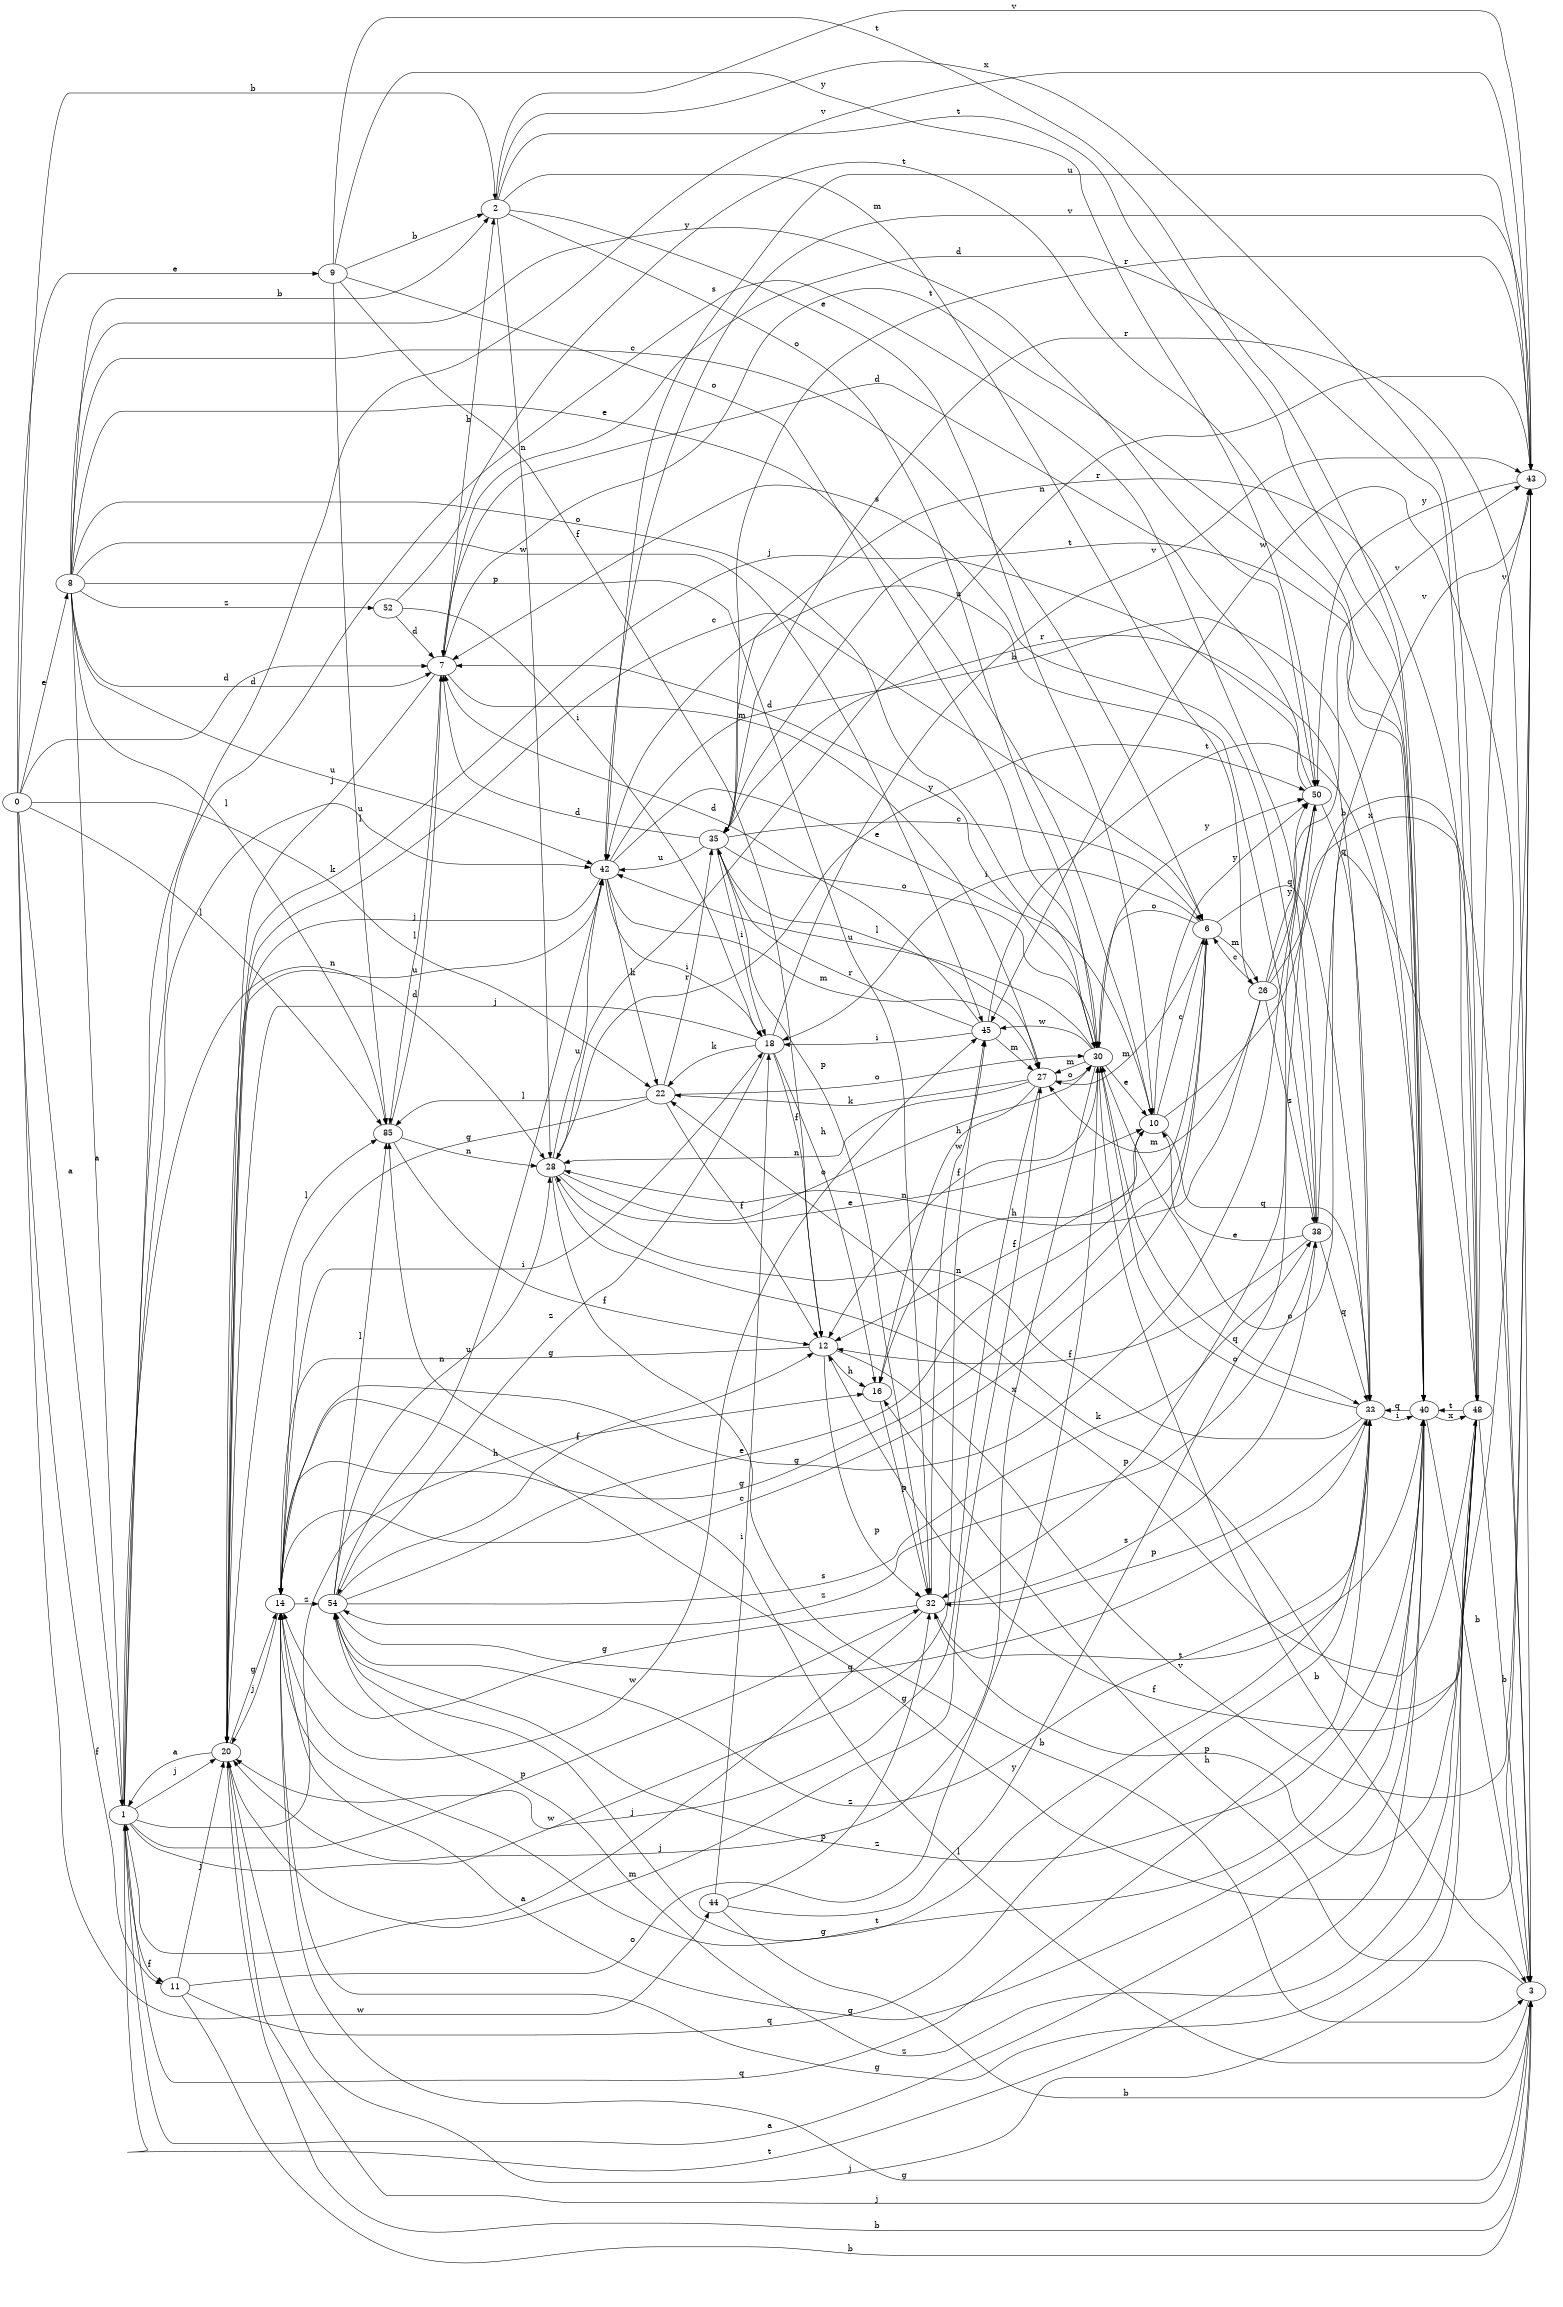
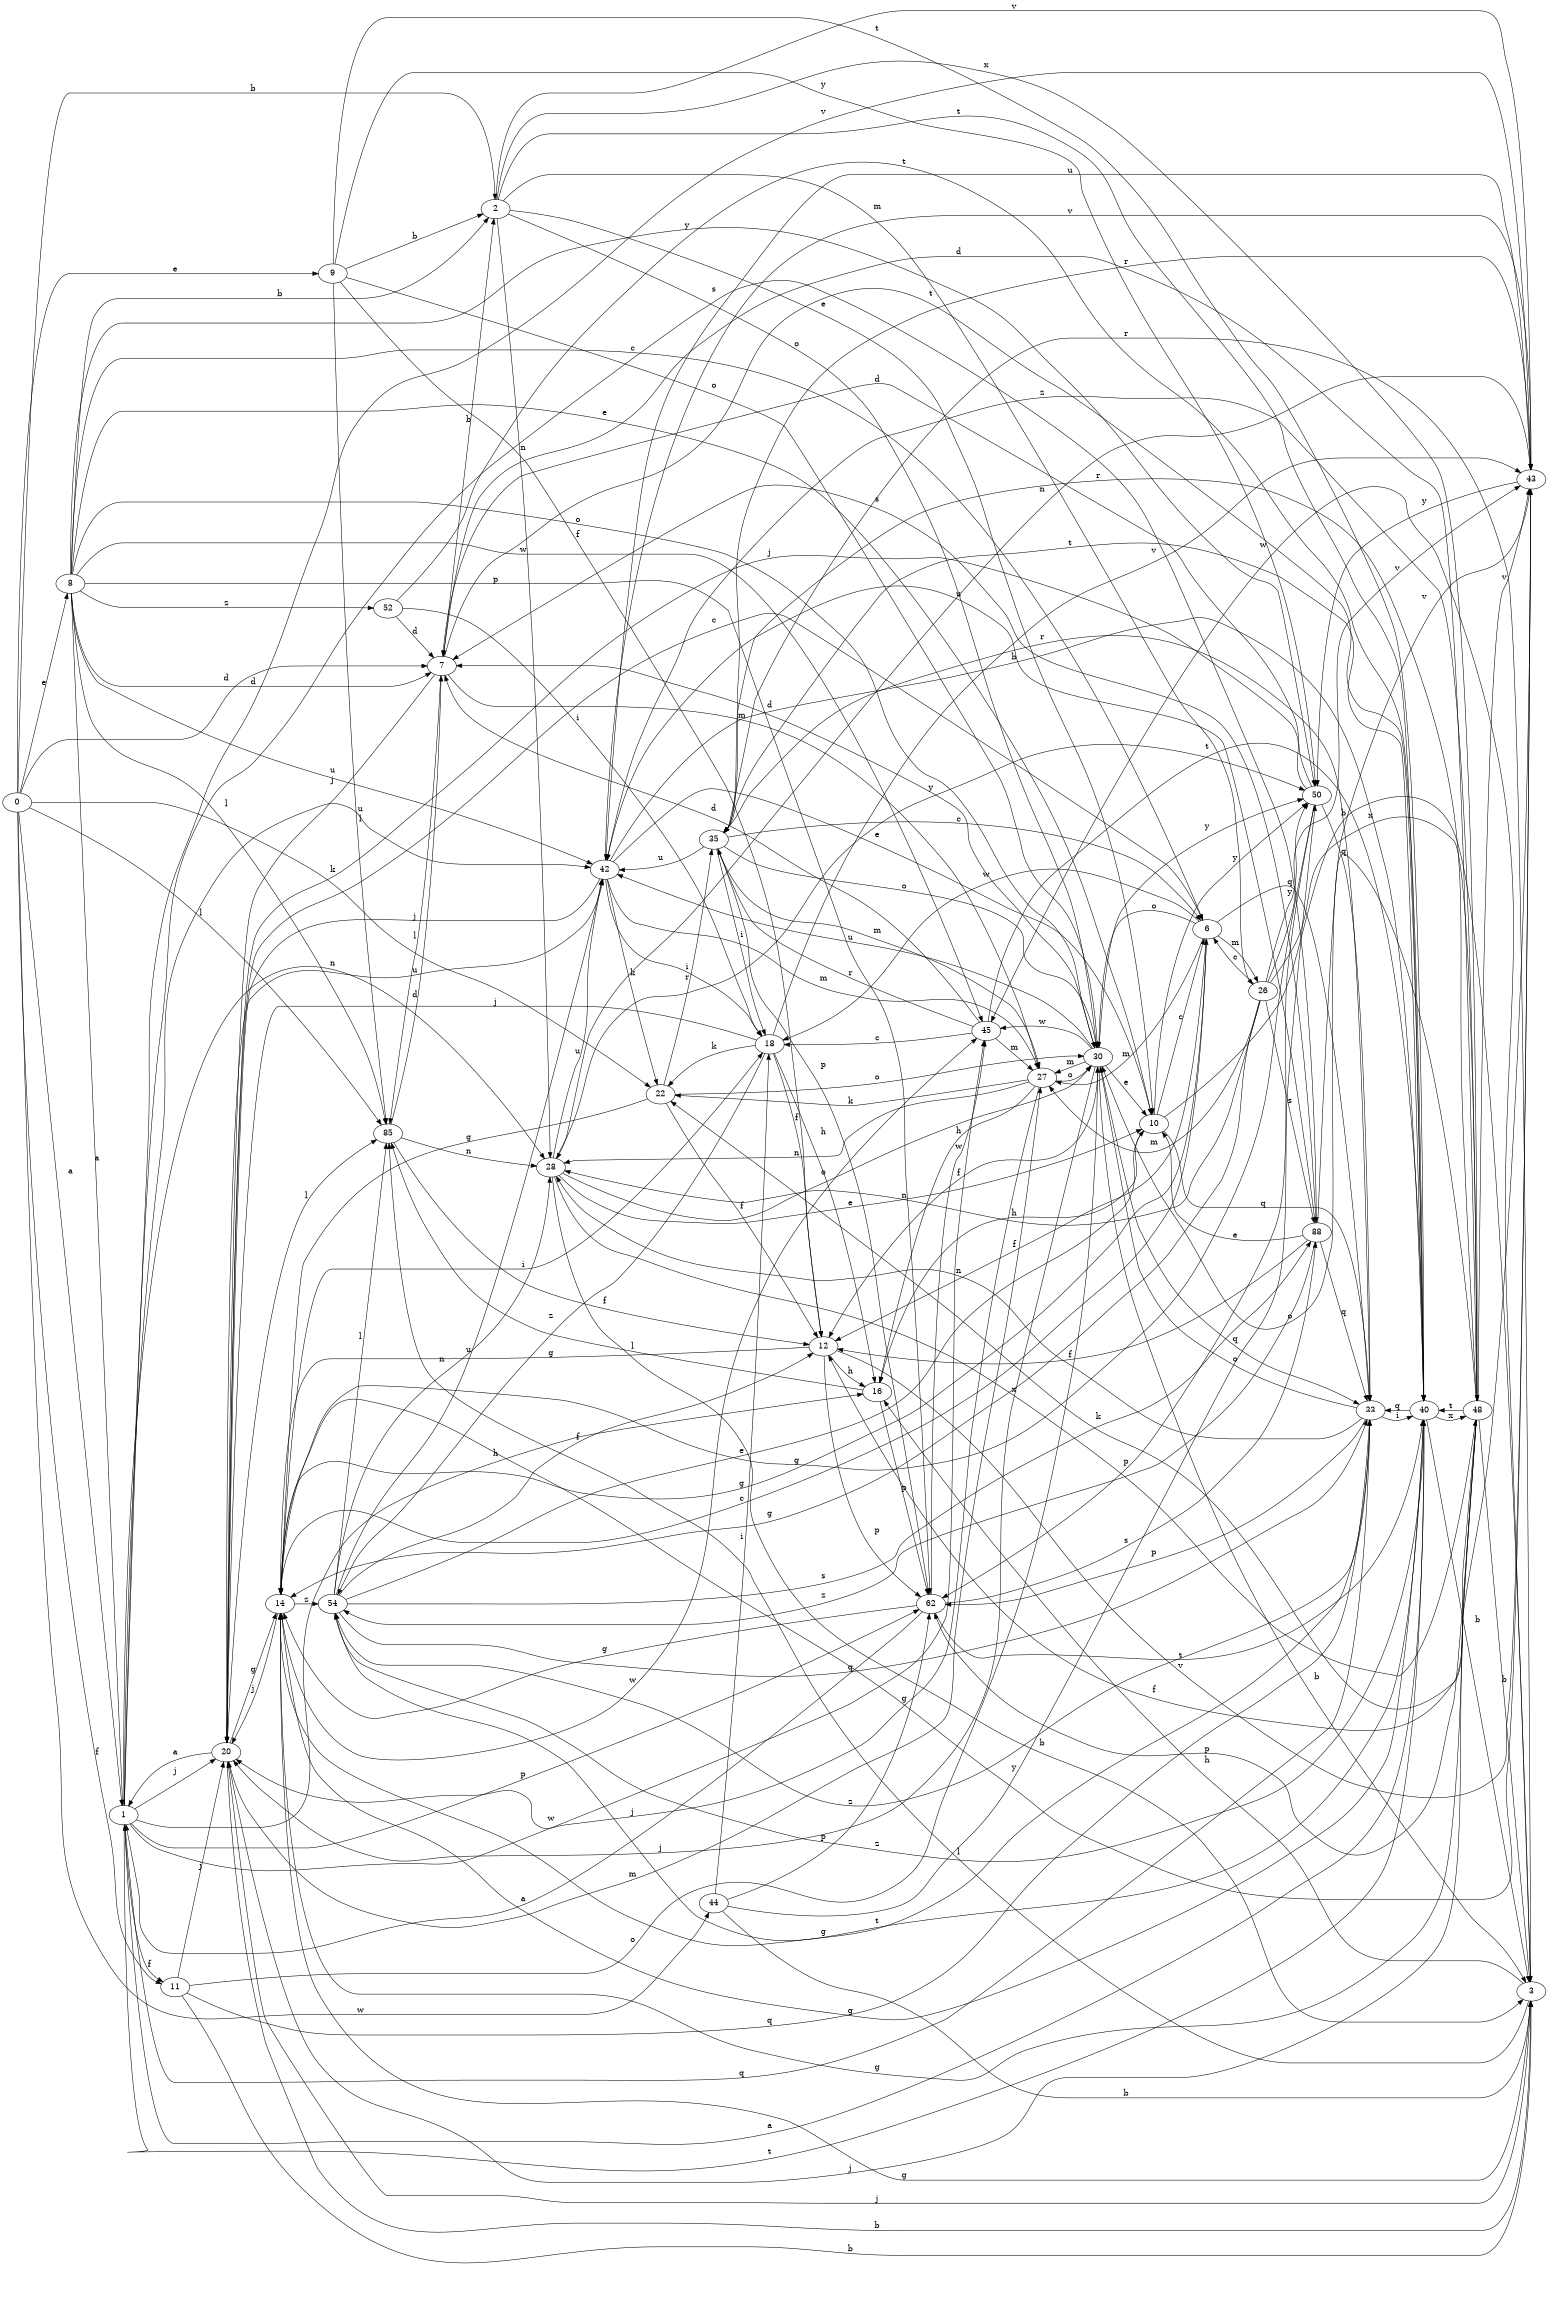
(532, 806) -> none
(986, 875) -> (986, 875)
(877, 931) -> (877, 931)
(877, 1038) -> (877, 1038)
(520, 1101) -> (581, 1341)
(1317, 1232) -> (1317, 1232)
none -> (869, 1483)
(931, 1604) -> (931, 1604)
(1043, 2005) -> (1355, 502)
